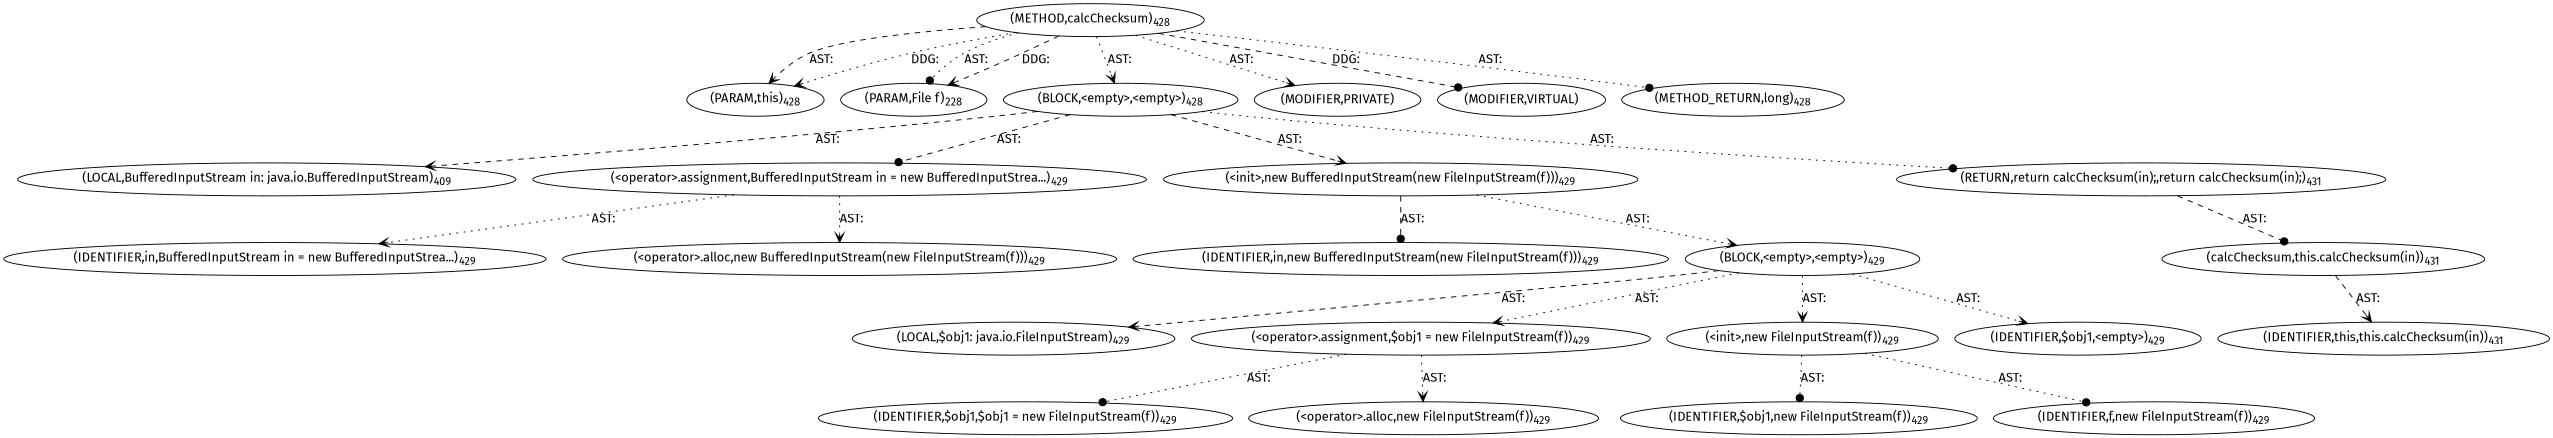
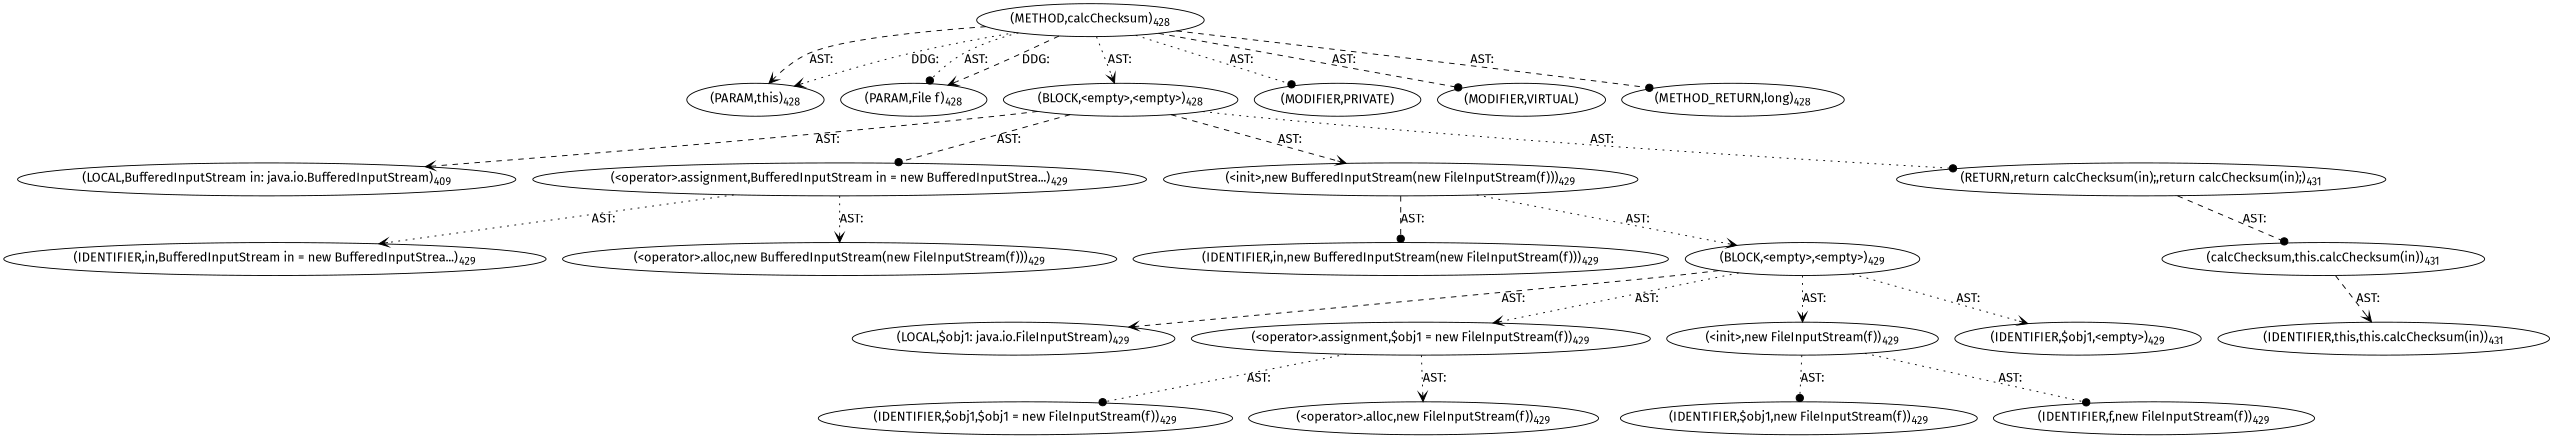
(1411, 58) -> (1411, 58)
(1211, 59) -> (1212, 59)
(1348, 60) -> (1346, 60)
(954, 98) -> (954, 98)
